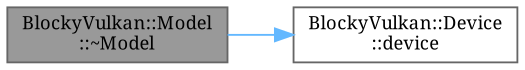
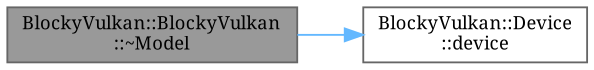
(117, 35) -> (152, 35)
